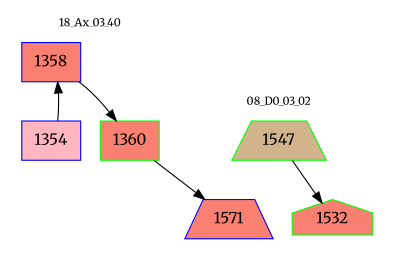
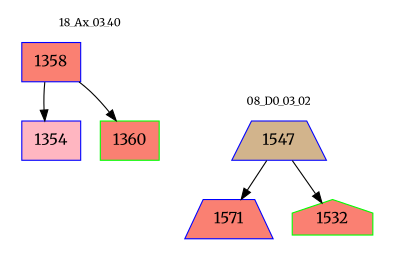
(59, 107) -> (44, 96)
(279, 141) -> (279, 141)
(183, 183) -> (257, 175)
